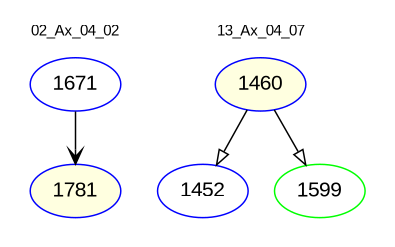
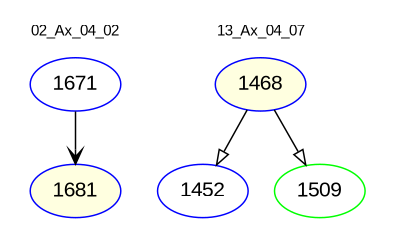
(261, 84) -> (261, 84)
(76, 191) -> (76, 191)
(320, 191) -> (320, 191)
